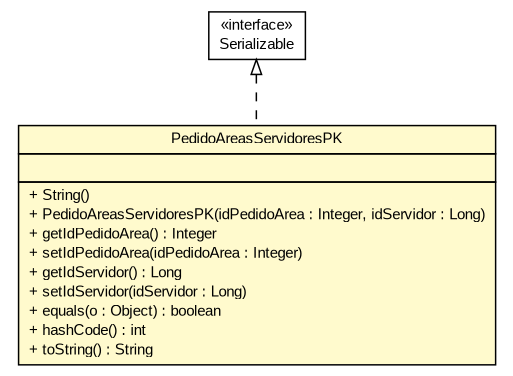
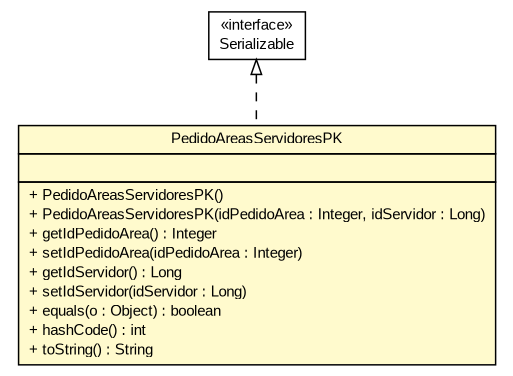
(59, 195) -> (126, 195)
